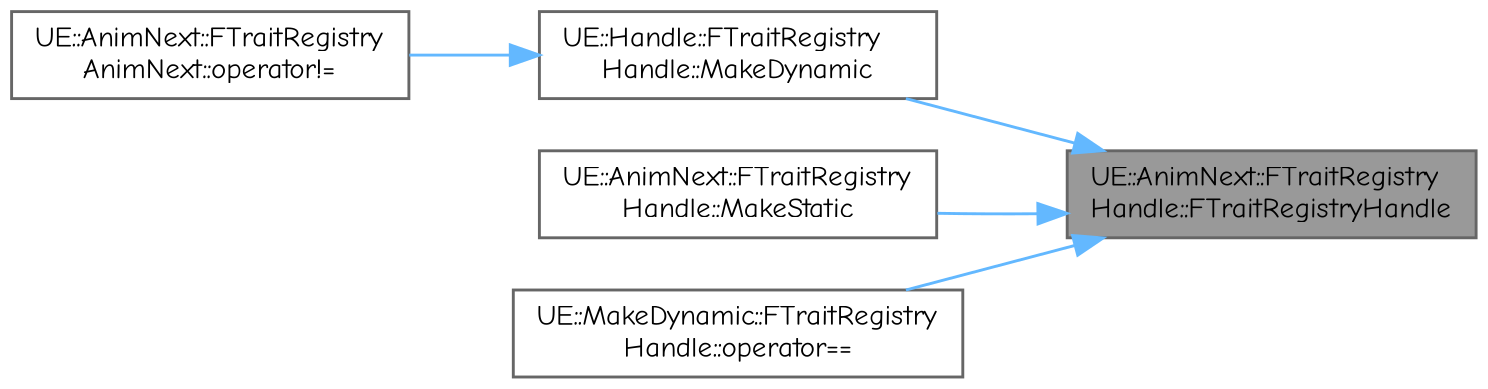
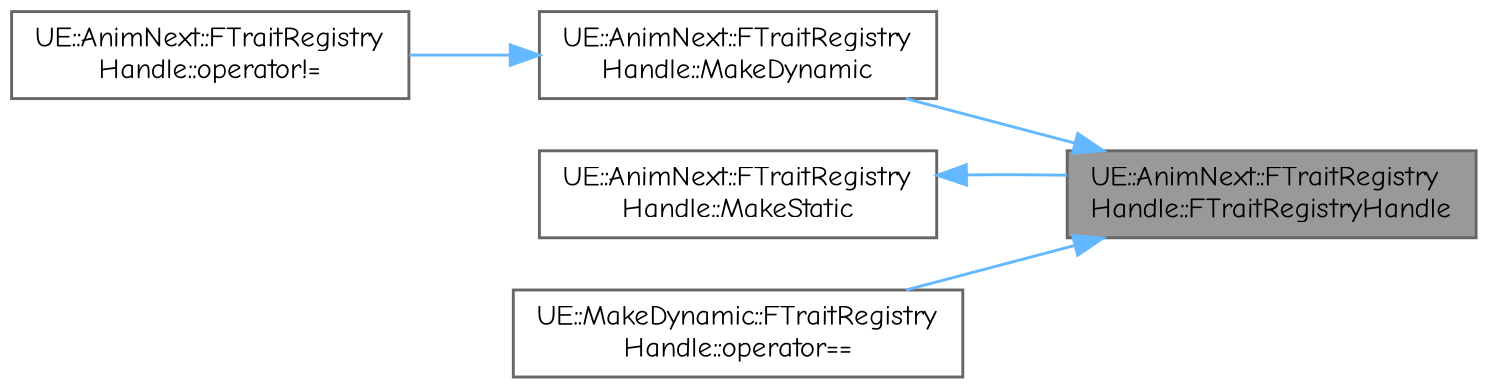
(210, 55) -> (210, 55)
(738, 55) -> (738, 55)
(988, 214) -> (1017, 175)
